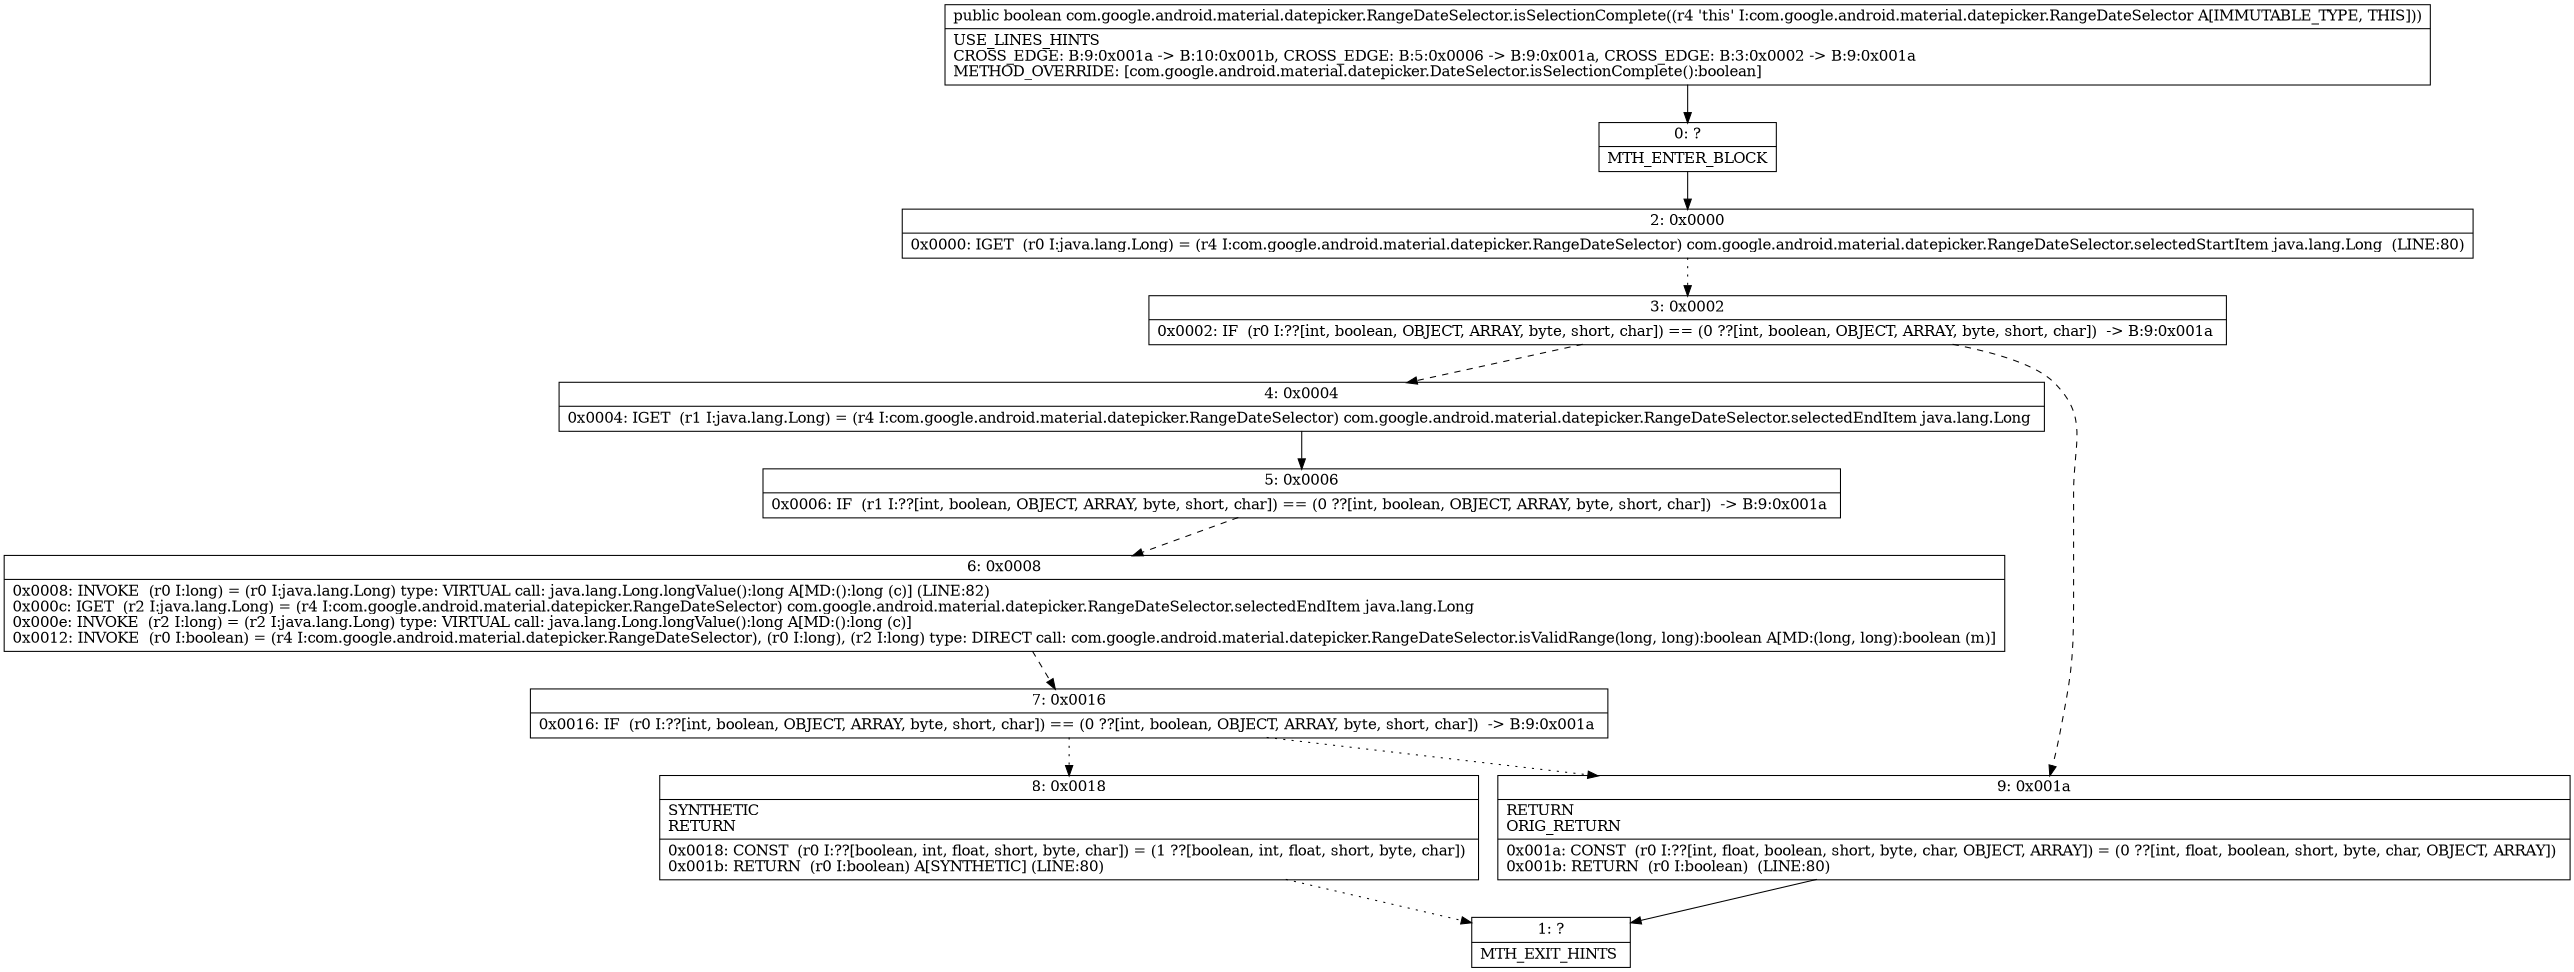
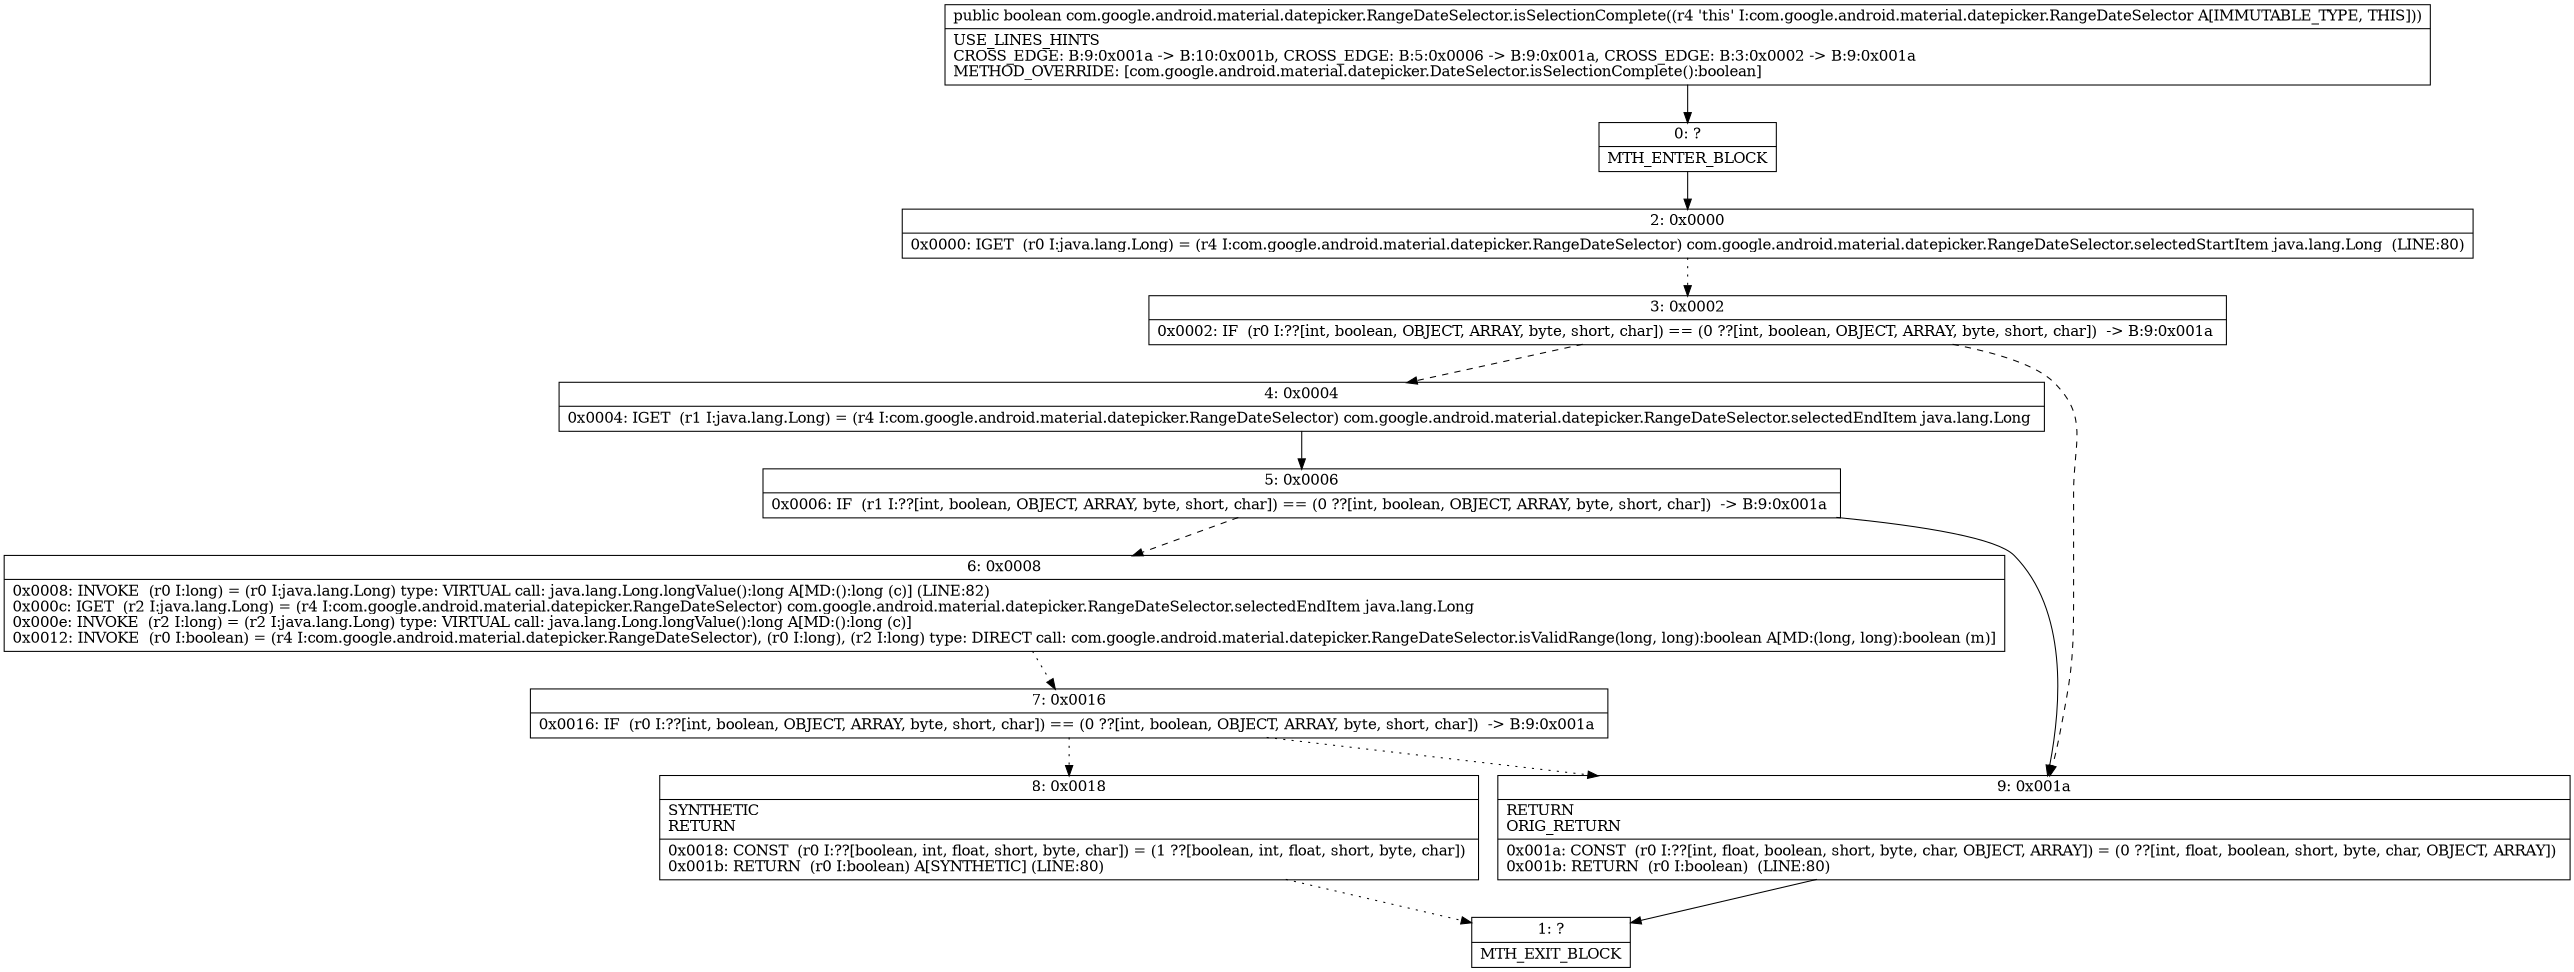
none -> (2026, 570)
(1041, 666) -> (1041, 666)
(1549, 954) -> (1551, 954)
